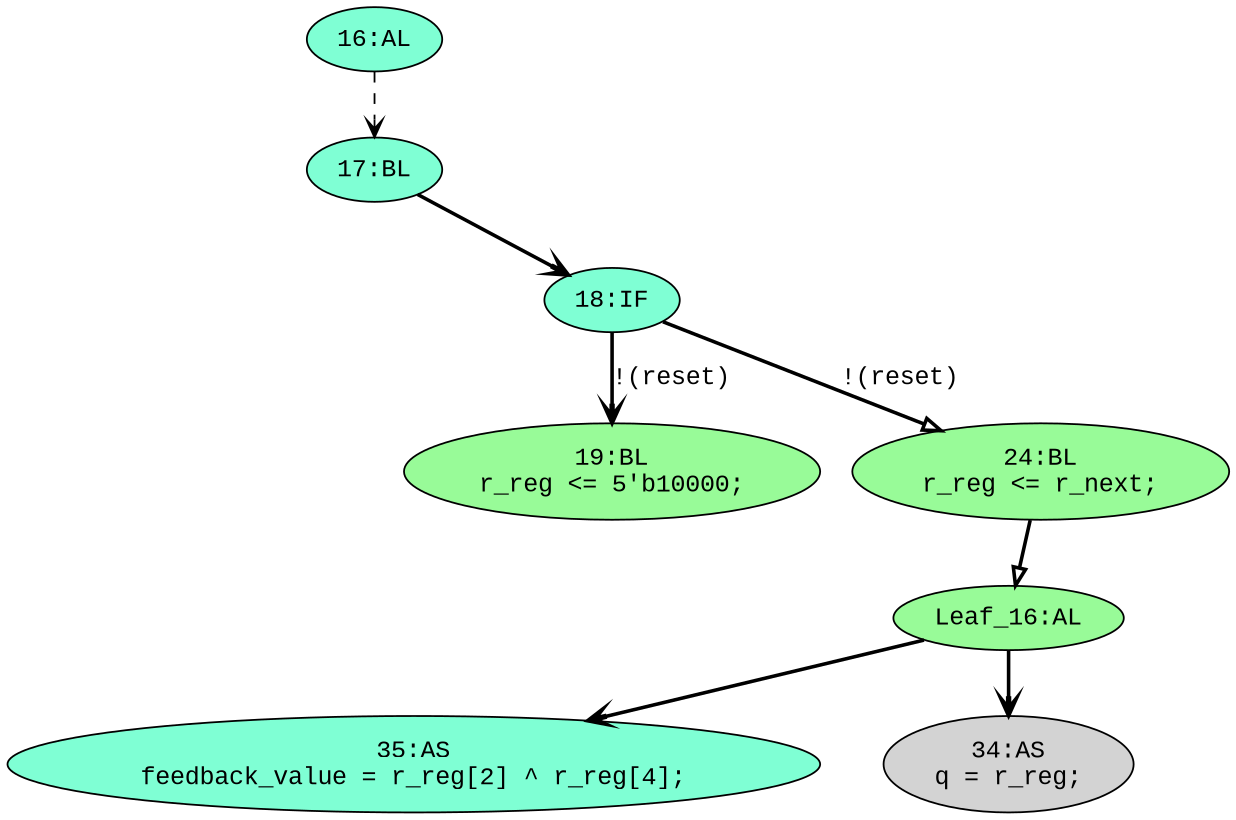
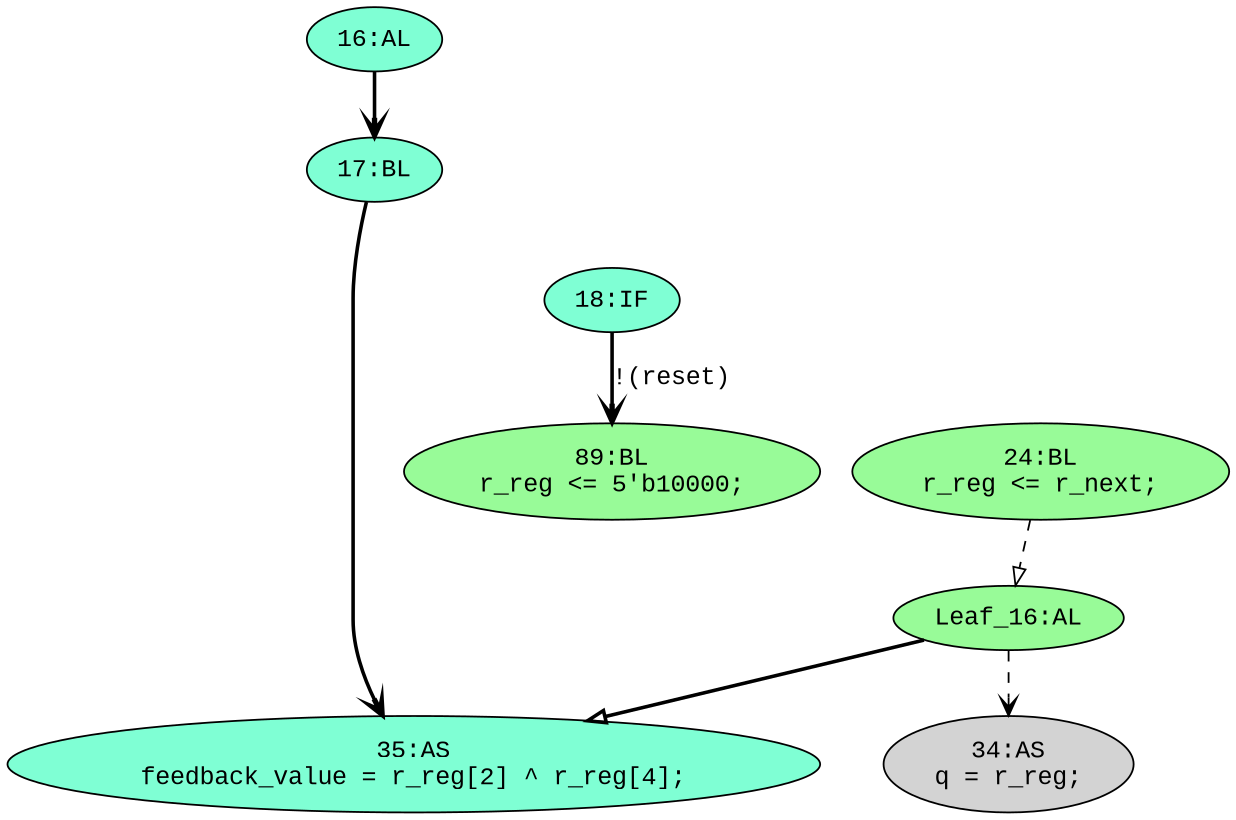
(375, 96) -> (375, 96)
(485, 230) -> (353, 452)
(794, 373) -> none
(612, 472) -> (612, 472)
(1025, 544) -> (1025, 544)
(1009, 674) -> (1009, 674)
(765, 678) -> (765, 678)
